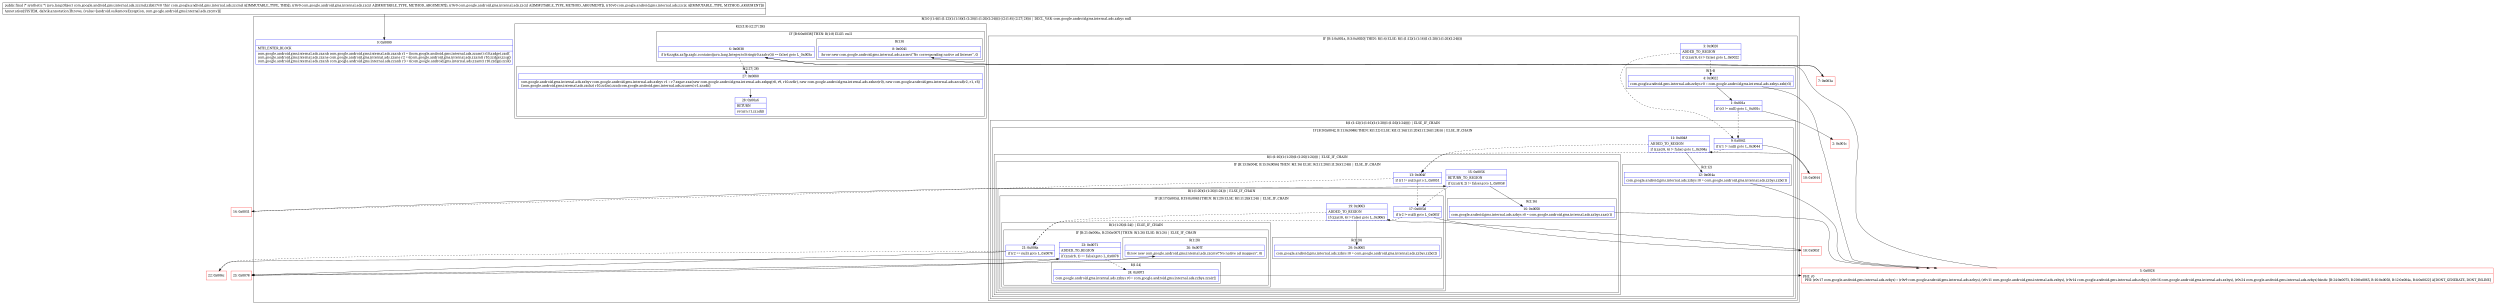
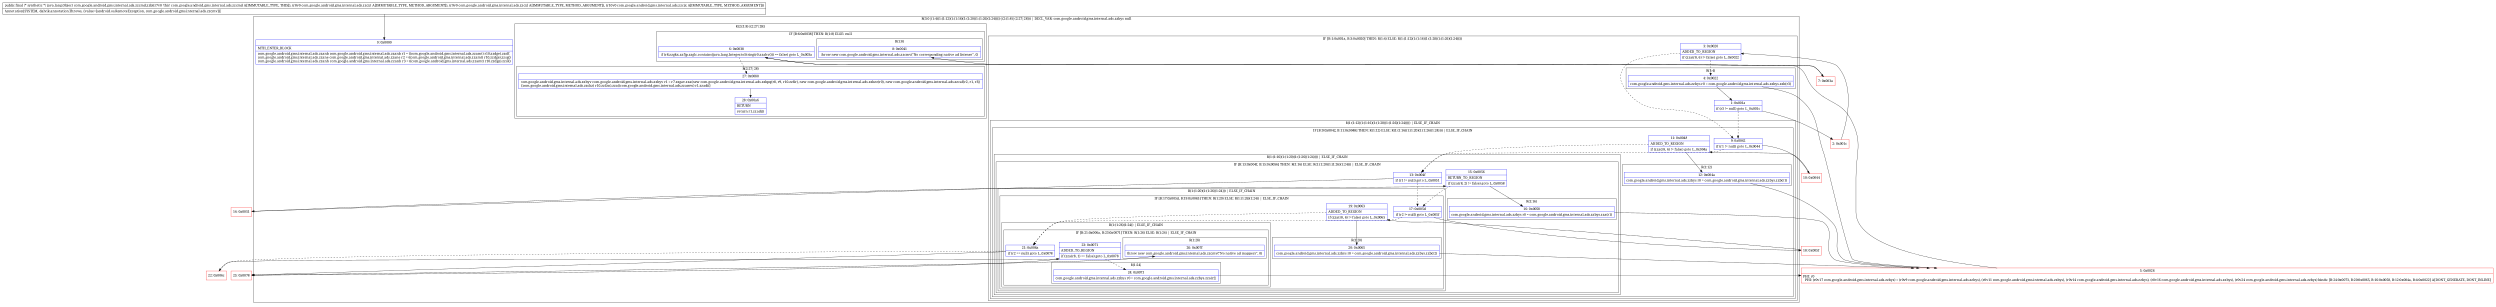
none -> (1829, 63)
(681, 198) -> (681, 198)
none -> (1675, 261)
